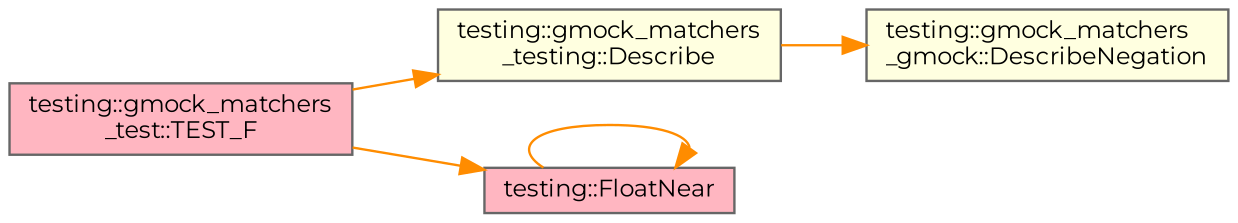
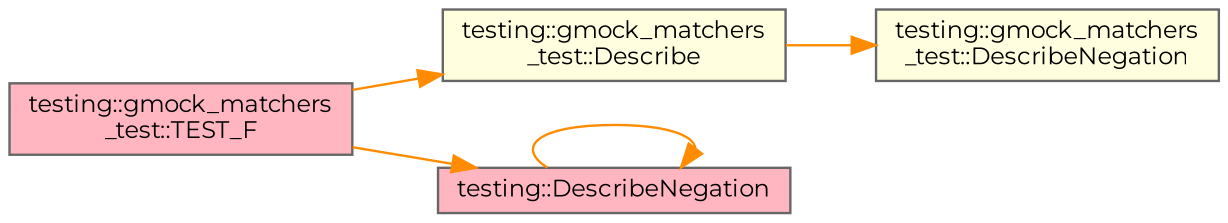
(609, 45) -> (614, 45)
(1047, 45) -> (1047, 45)
(609, 190) -> (614, 190)
